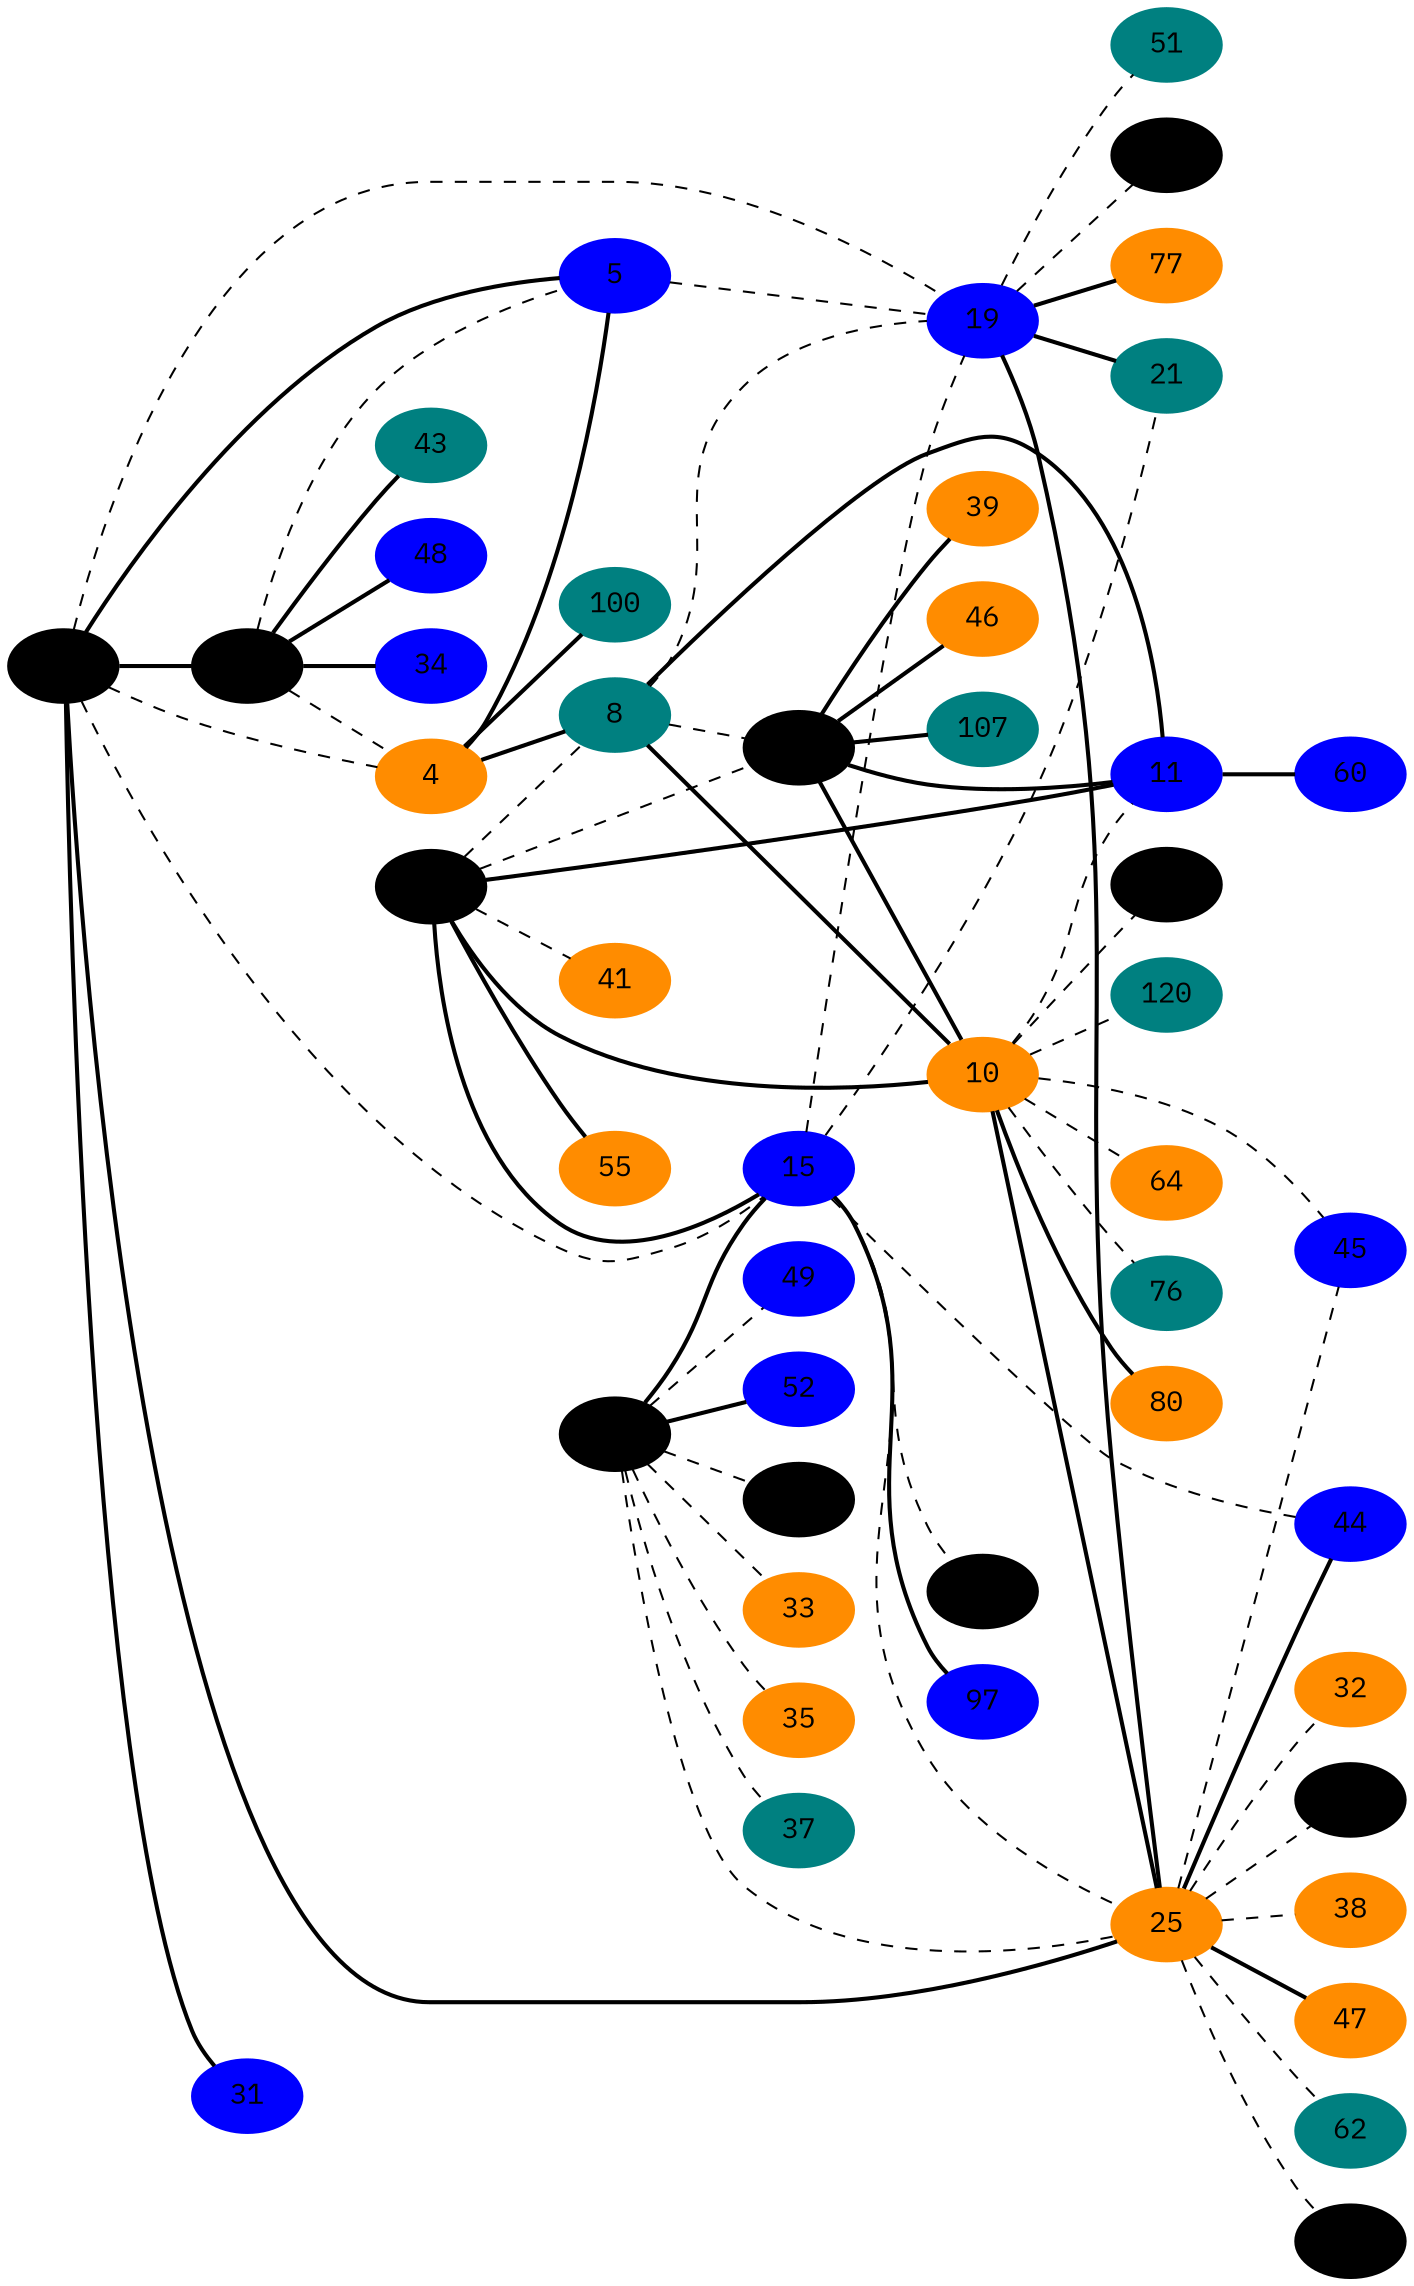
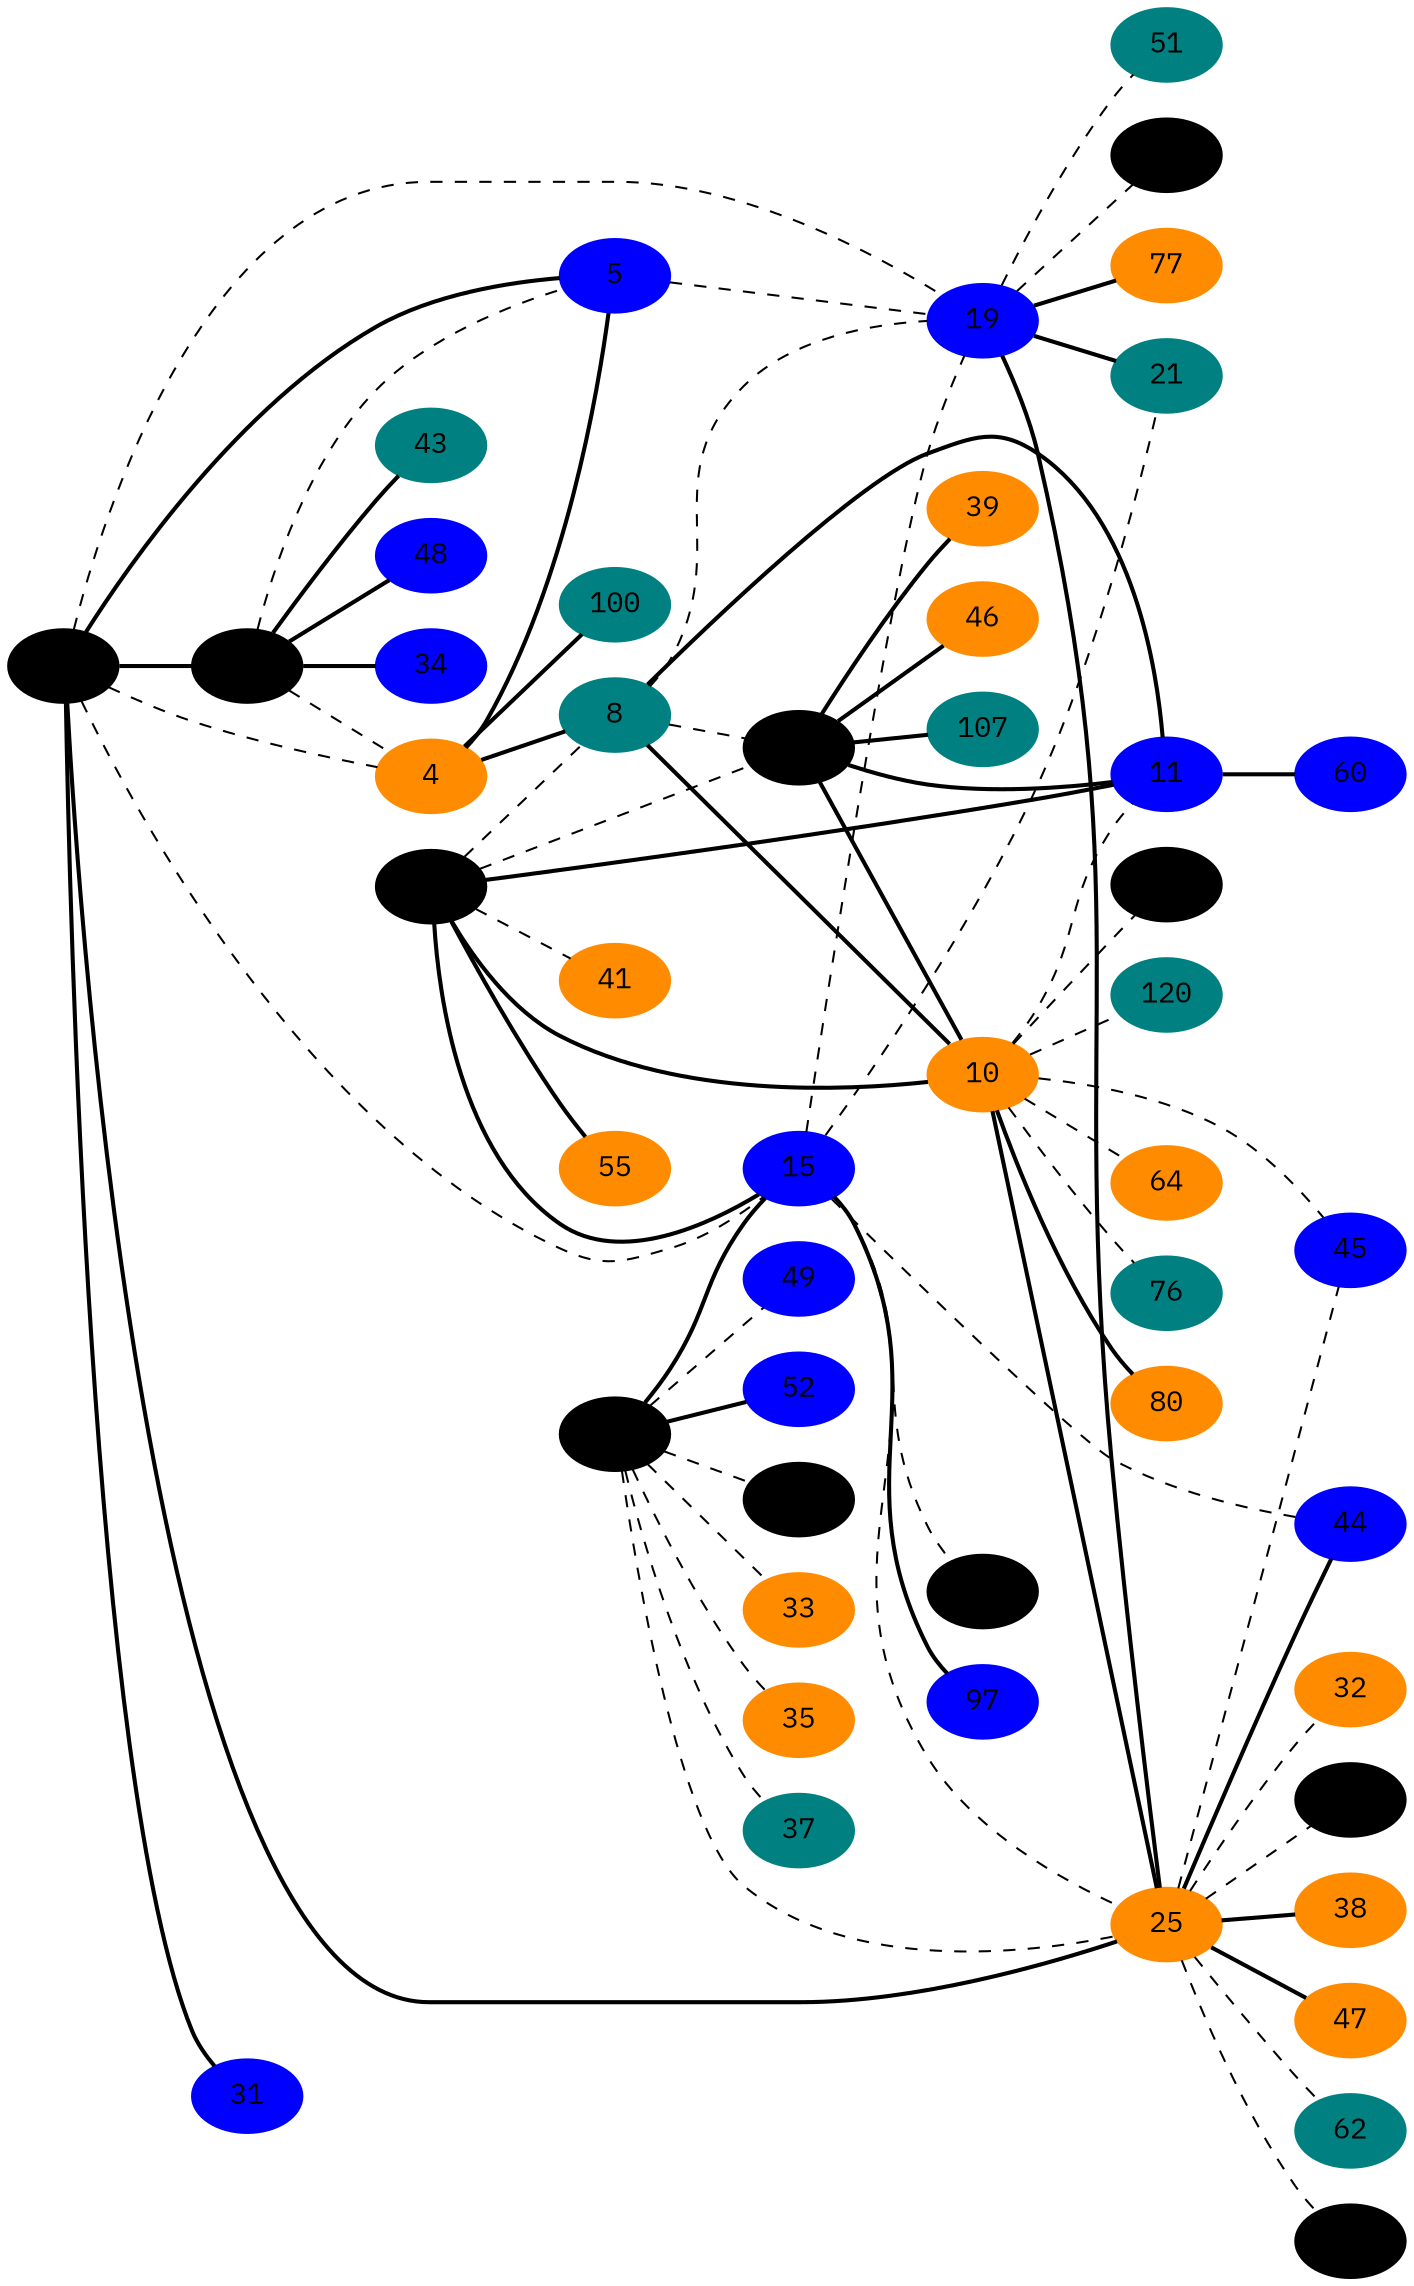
(1258, 1917) -> (1258, 1917)
